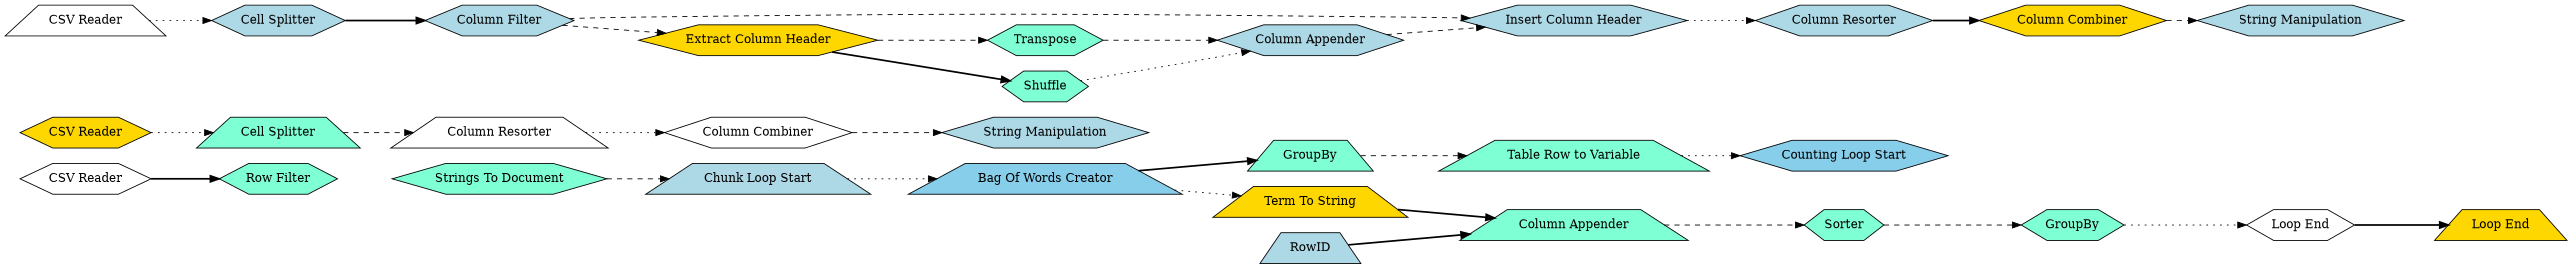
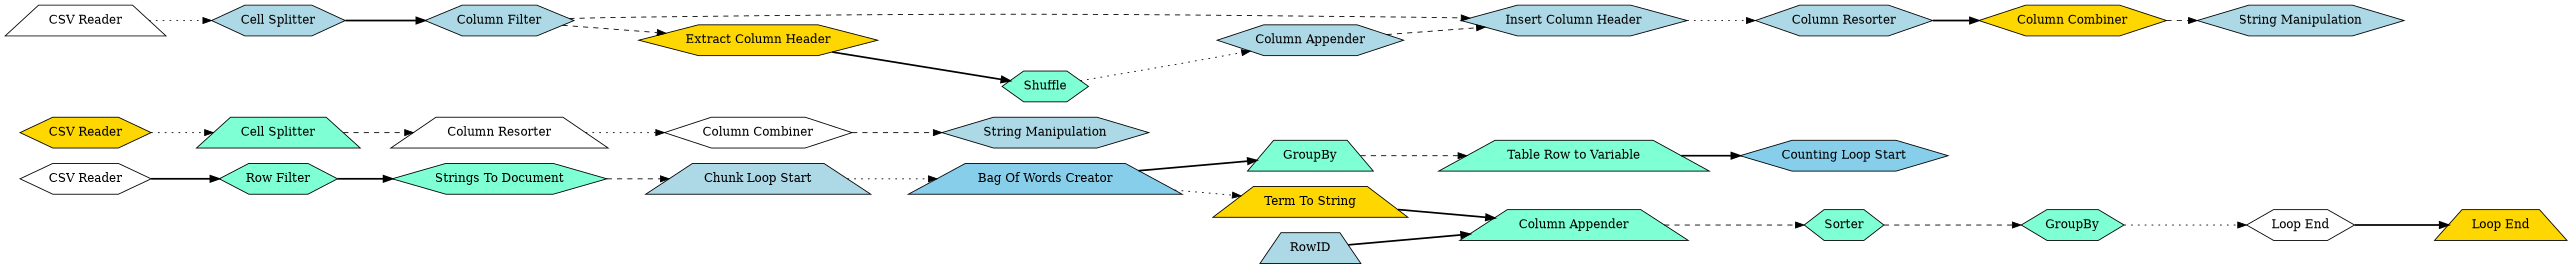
(1045, 40) -> none
(1706, 156) -> (1706, 156)
none -> (360, 179)
